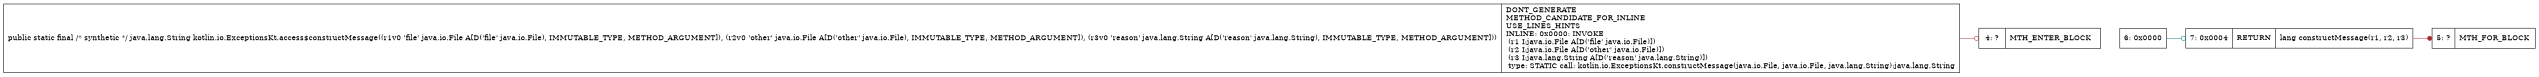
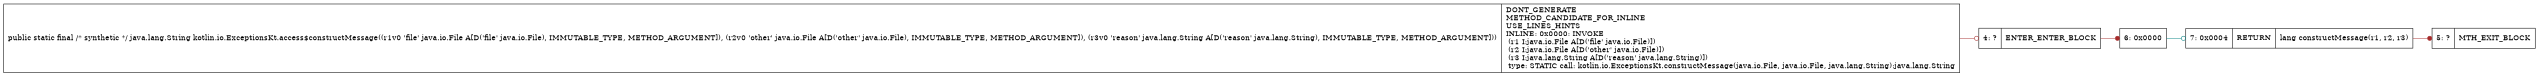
(2051, 38) -> (2051, 38)
none -> (2108, 38)
(2495, 38) -> (2495, 38)
